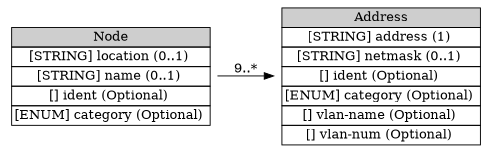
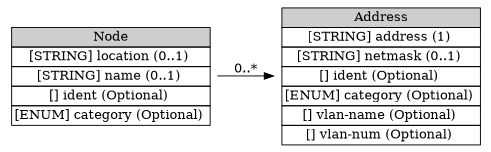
(246, 69) -> (246, 69)
